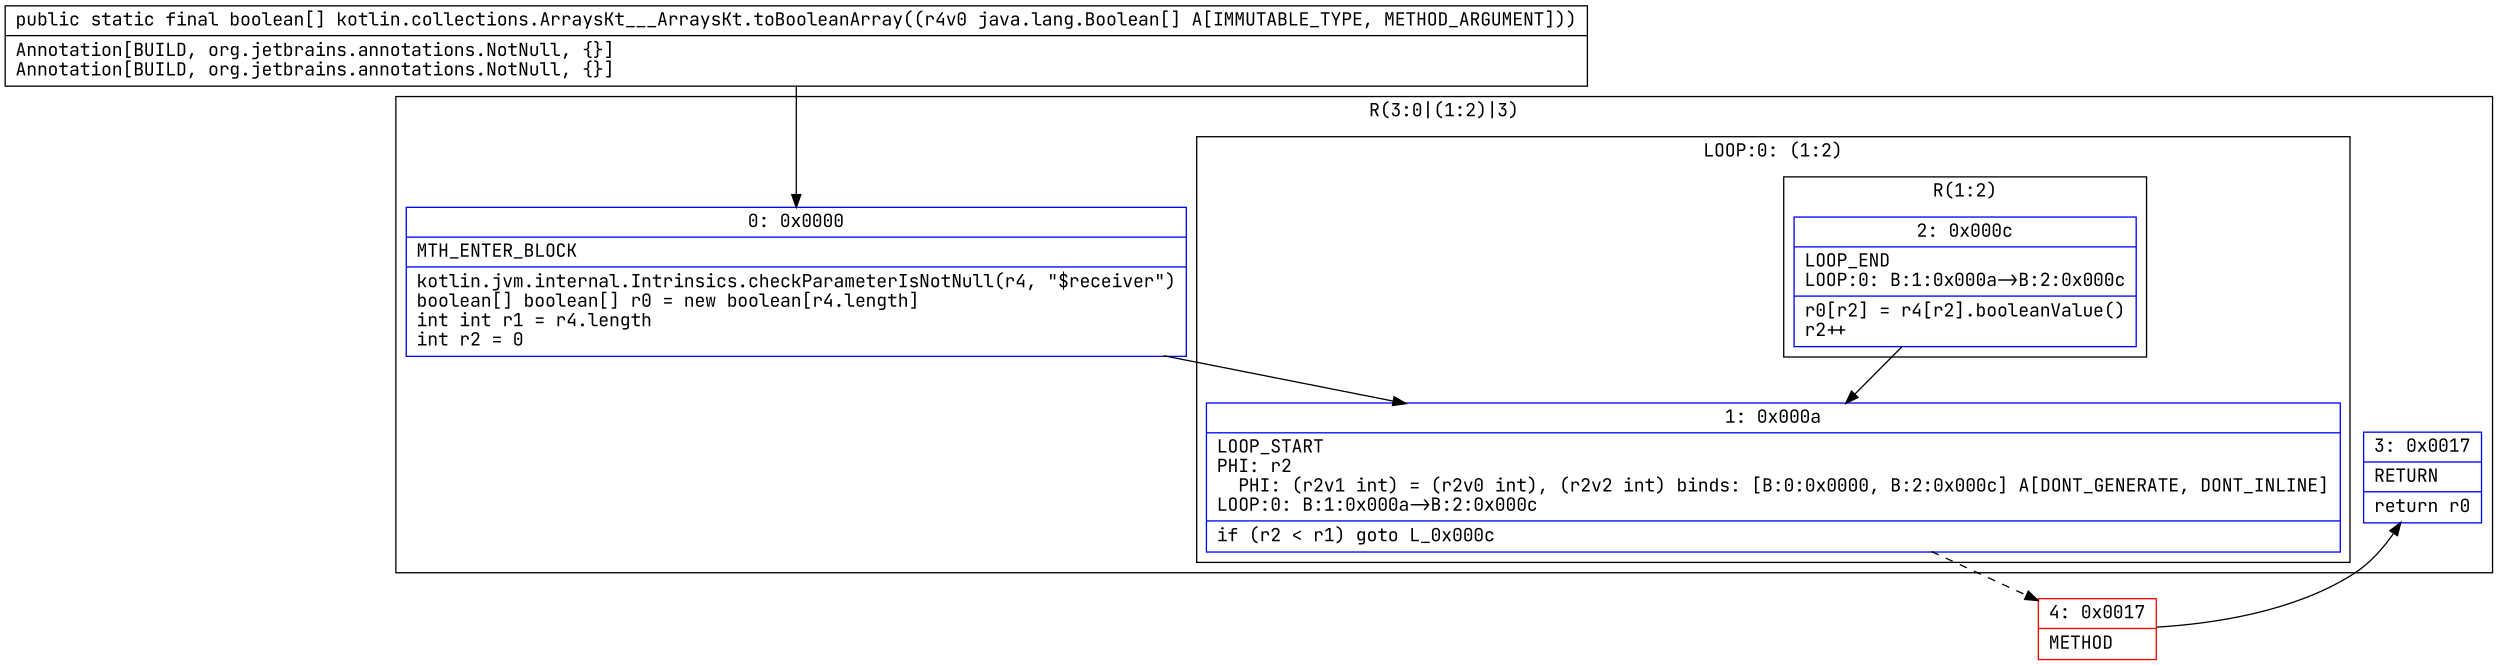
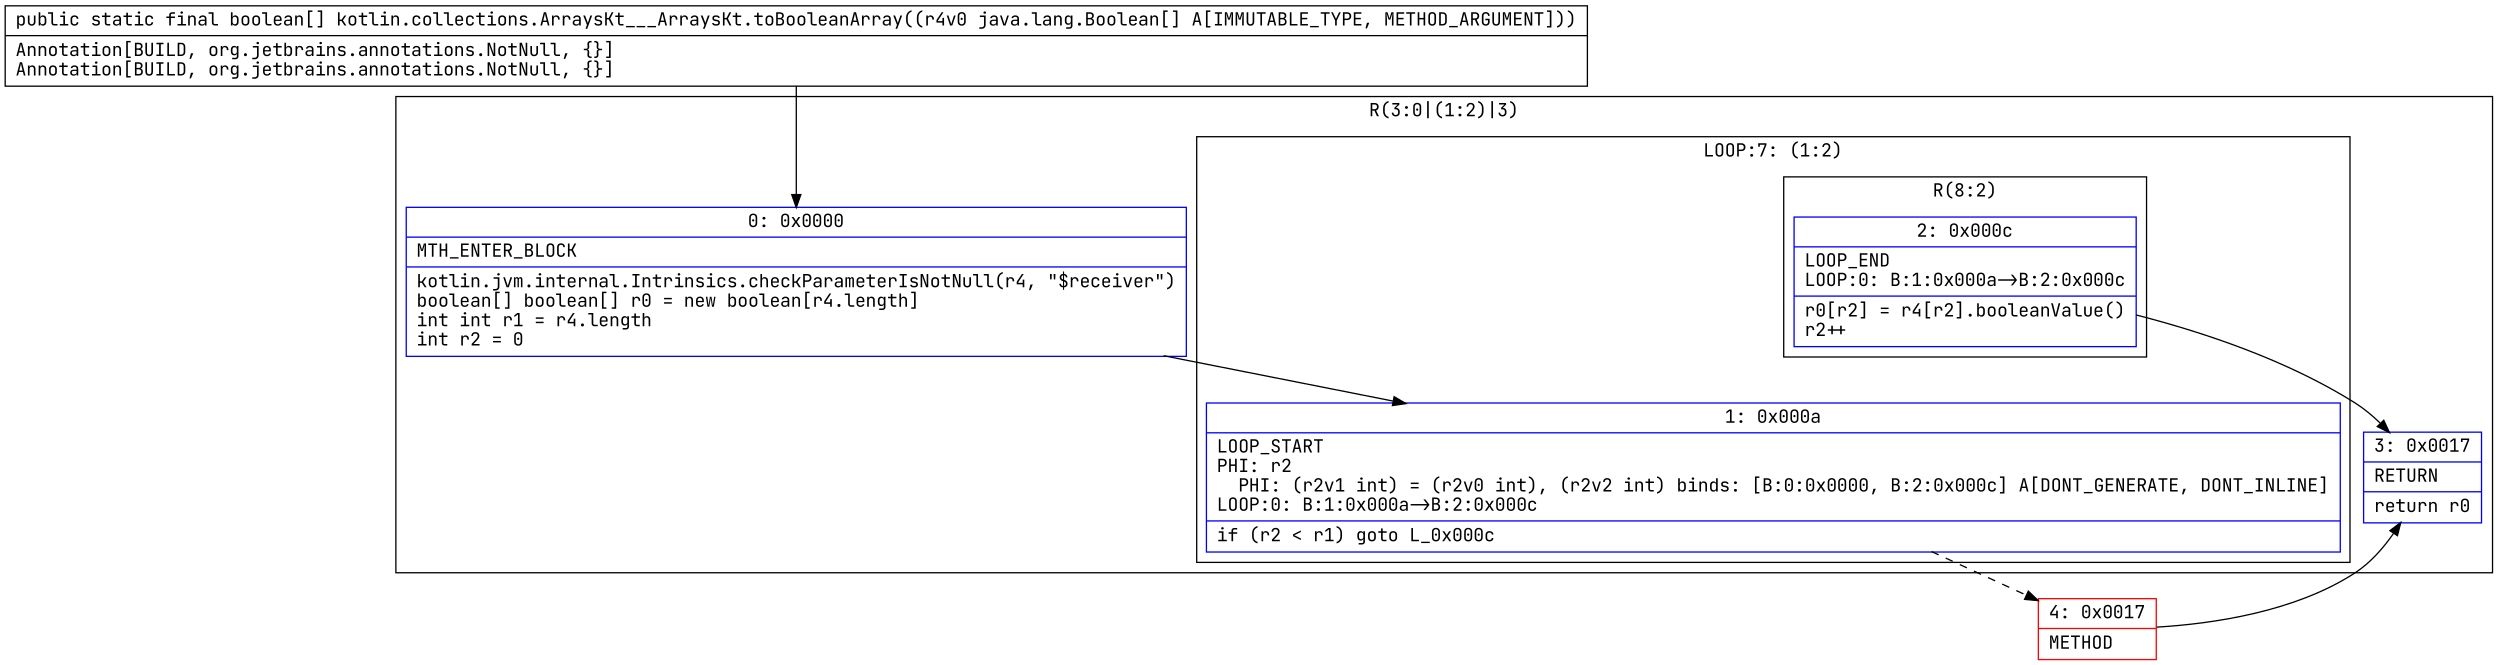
(1773, 152) -> (1773, 152)
(1965, 192) -> (1965, 192)
(1879, 370) -> (2264, 357)
